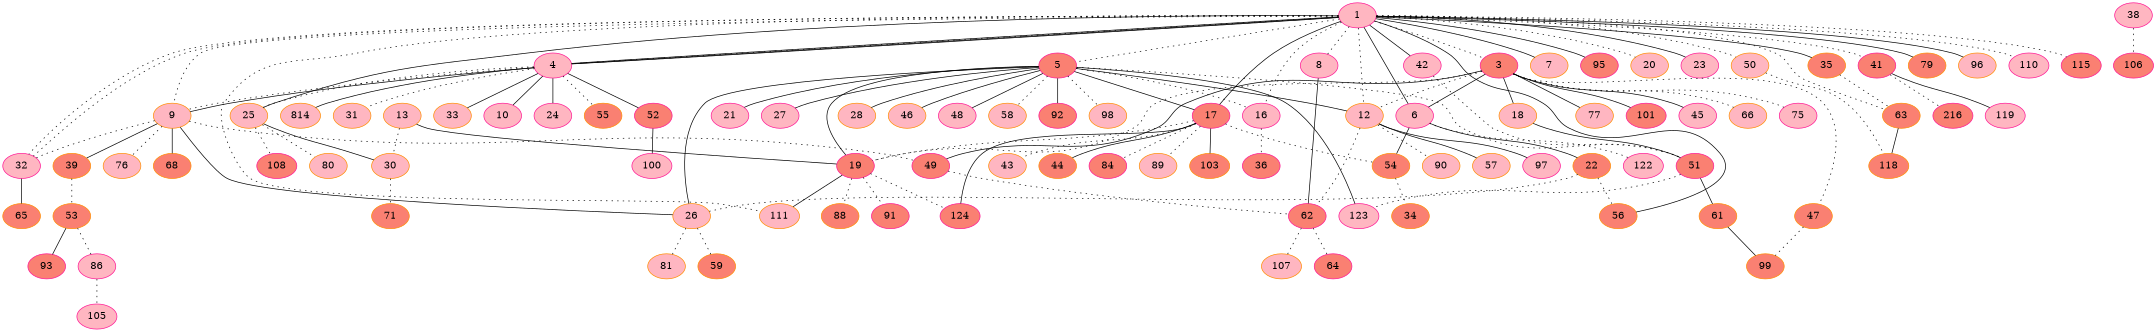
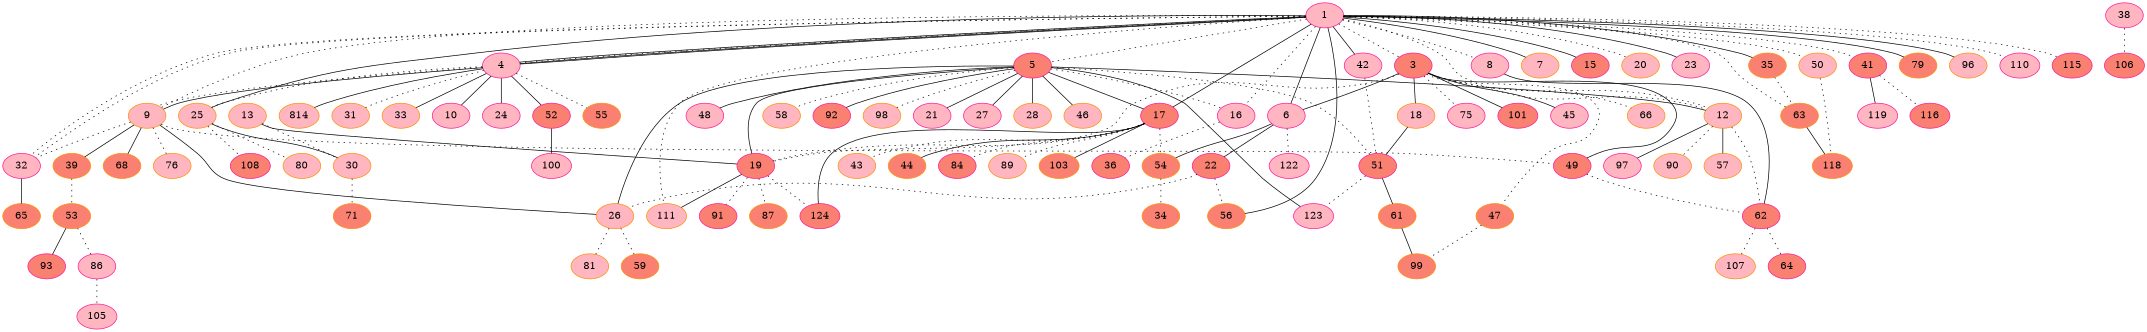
(1599, 66) -> (1590, 66)
(1595, 116) -> none
(1953, 116) -> (1930, 116)
(1592, 166) -> (1211, 166)
(840, 216) -> (768, 216)
